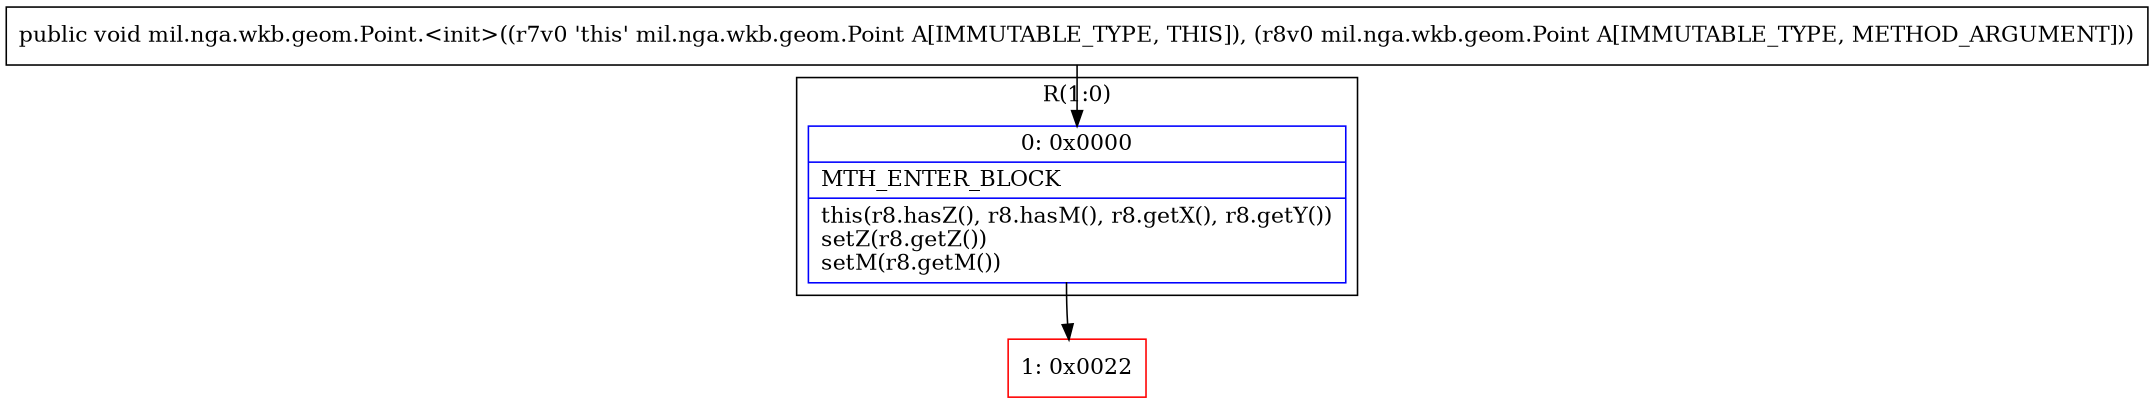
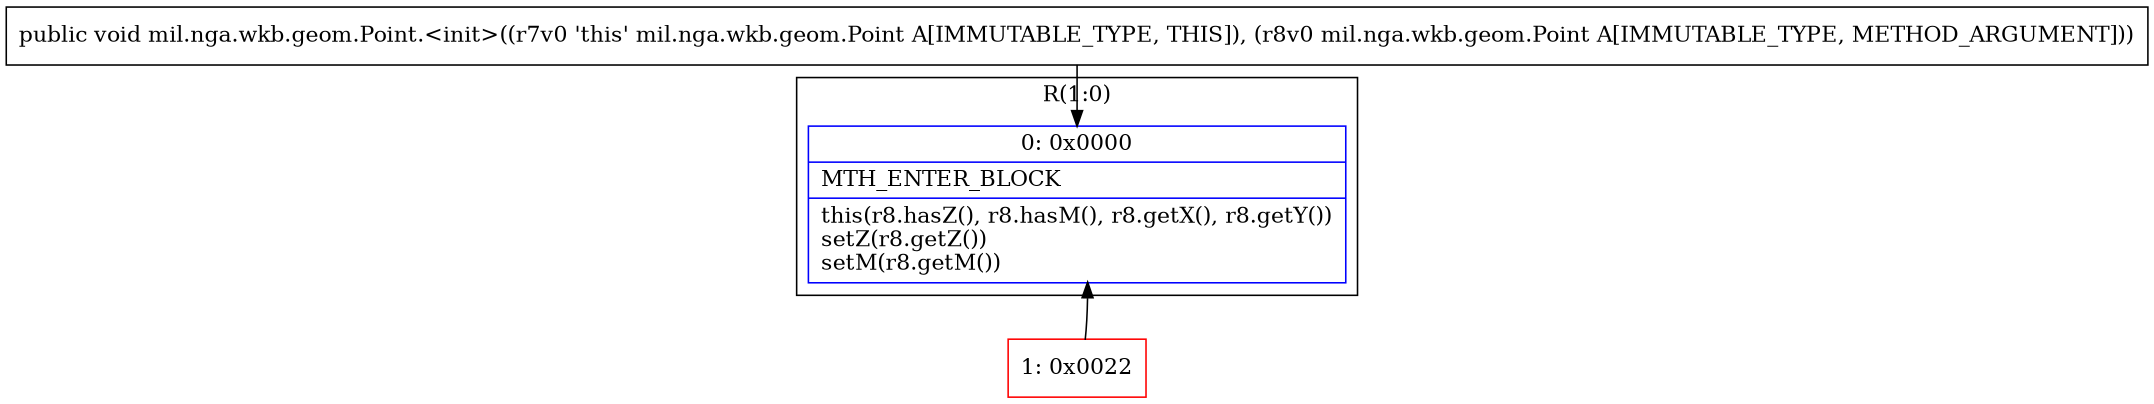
(1067, 305) -> (1087, 319)
